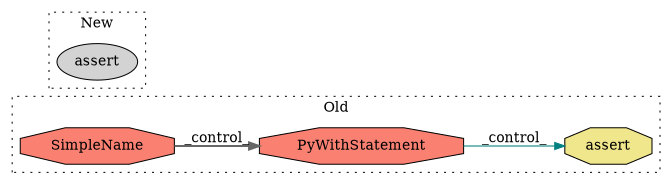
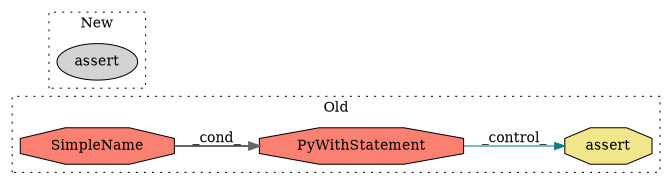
(217, 138) -> (217, 138)
